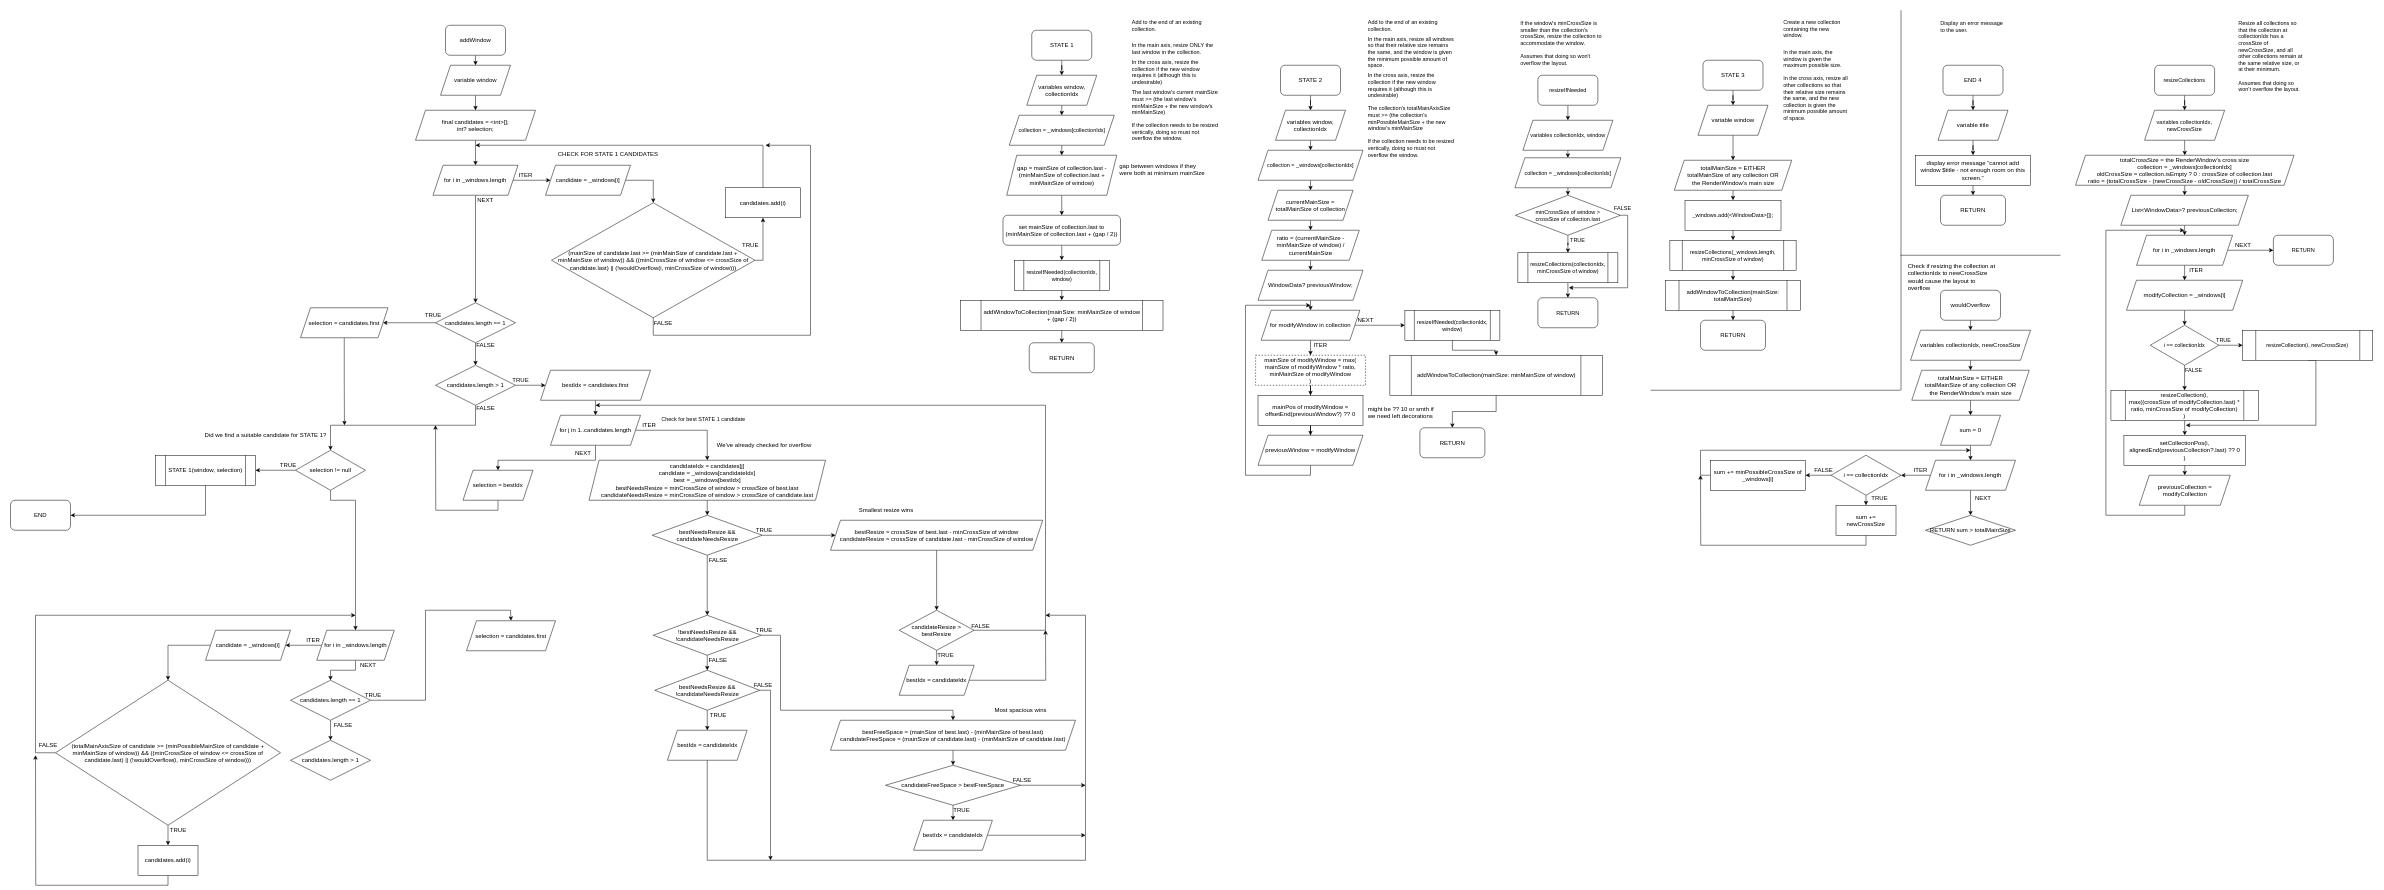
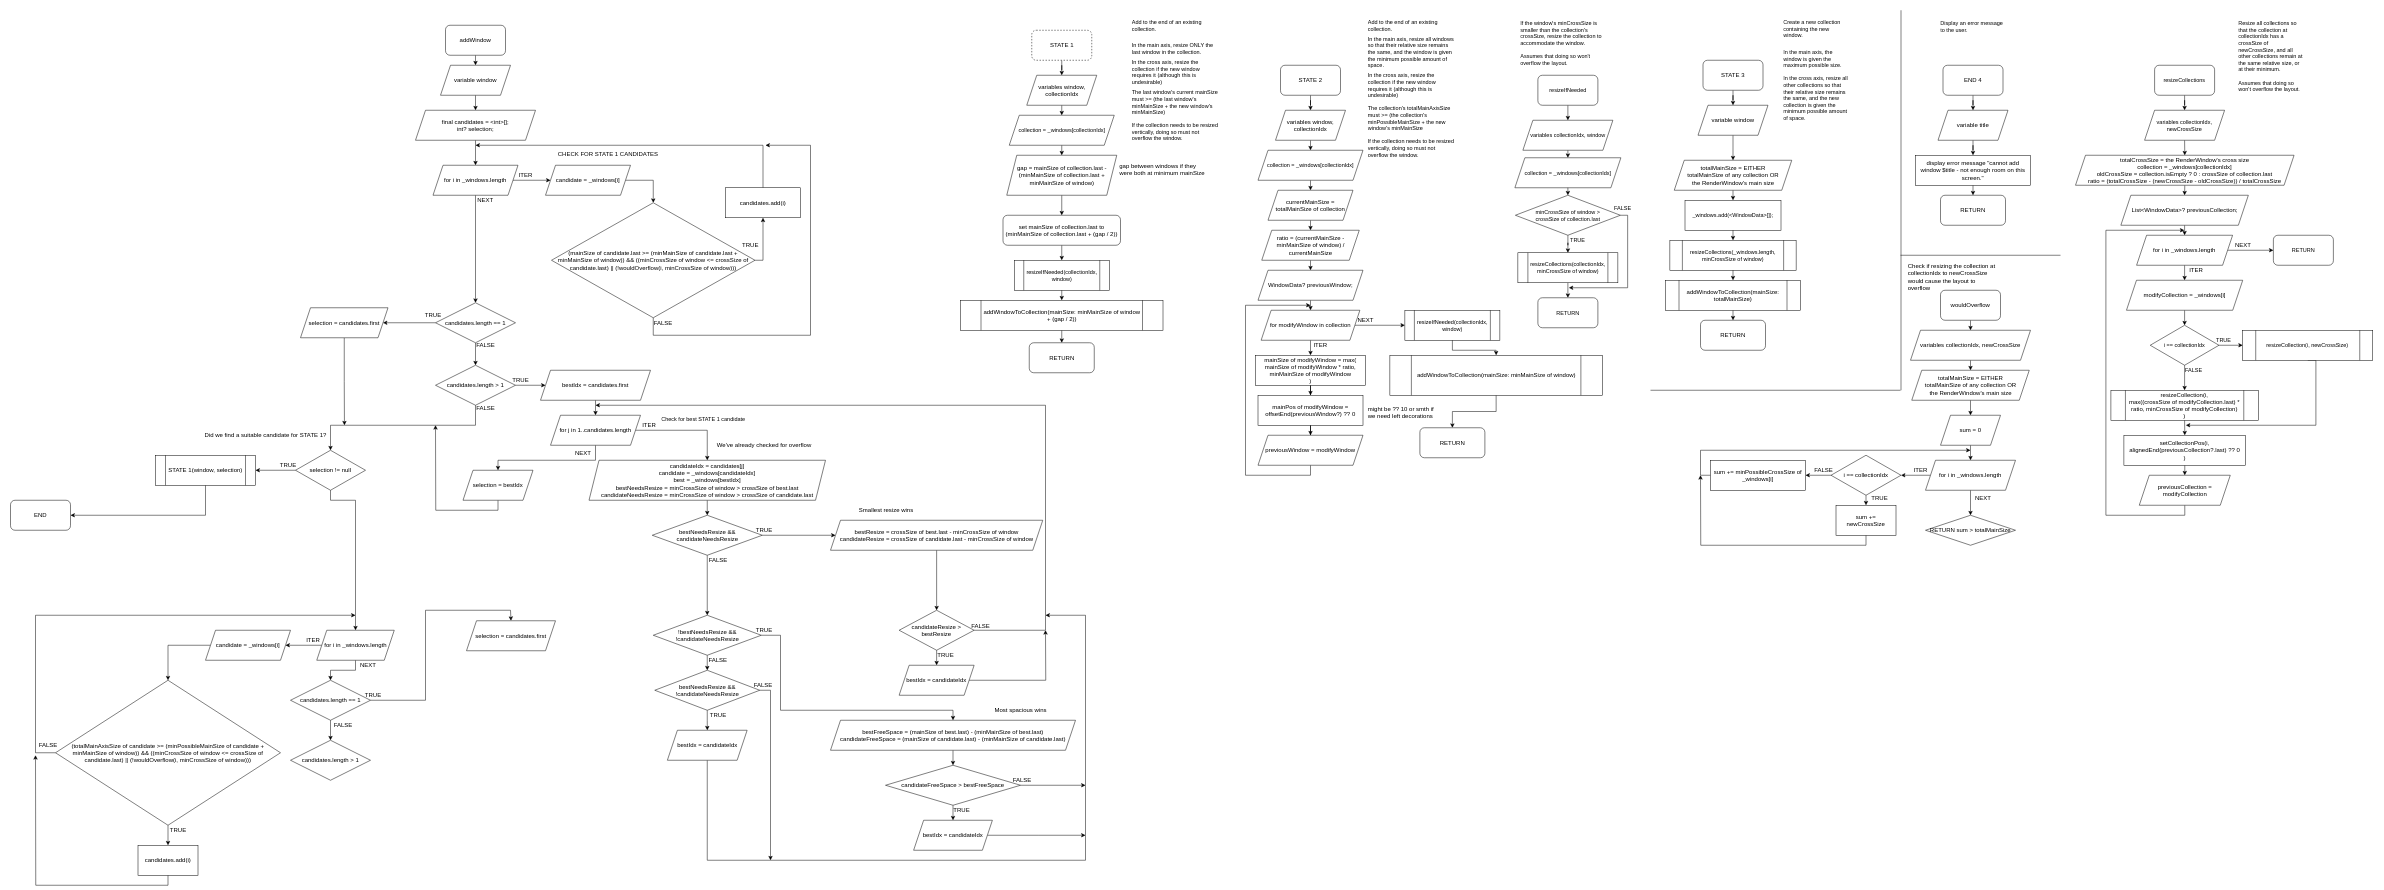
(1062, 45) -> (1062, 45)
(1310, 370) -> (1310, 370)
